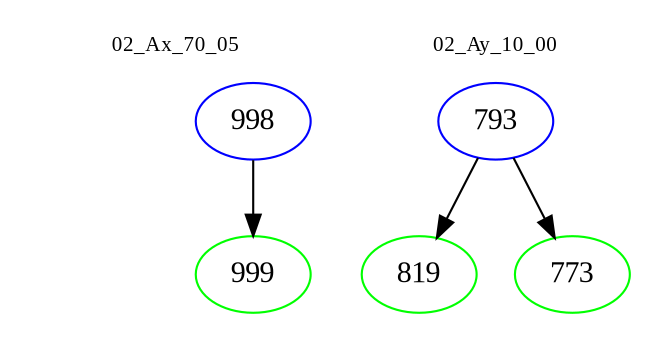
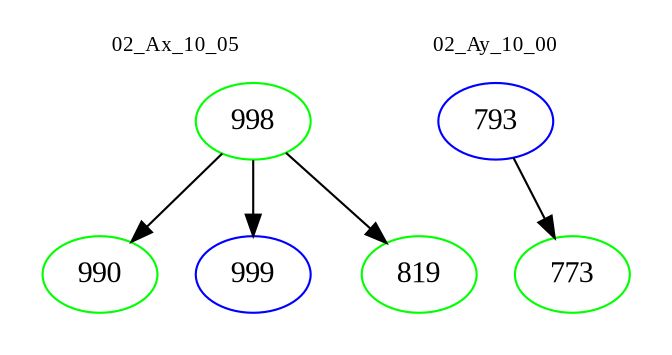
(177, 46) -> (177, 46)
(253, 121) -> (253, 121)
(462, 188) -> (313, 177)
none -> (100, 274)
(253, 274) -> (253, 274)
